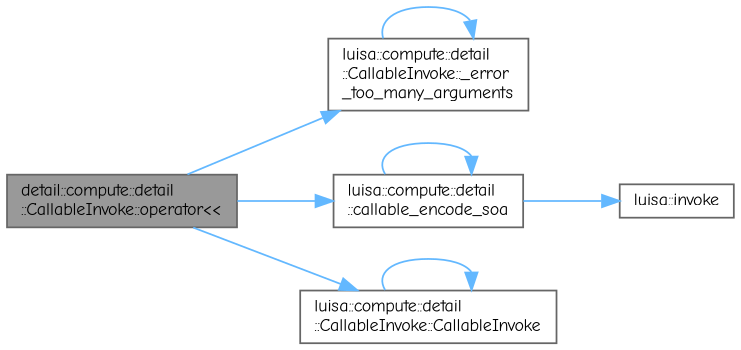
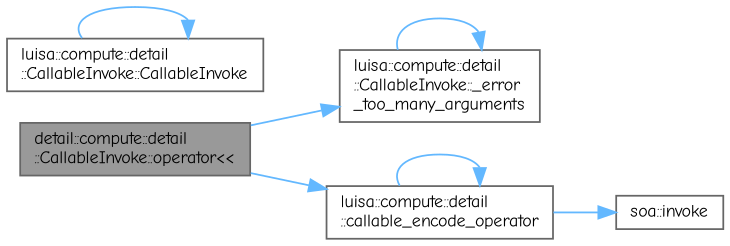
(428, 201) -> (440, 212)
(677, 201) -> (670, 212)
(267, 256) -> none
